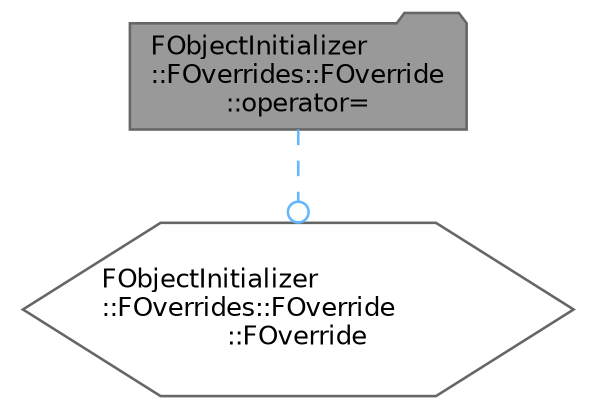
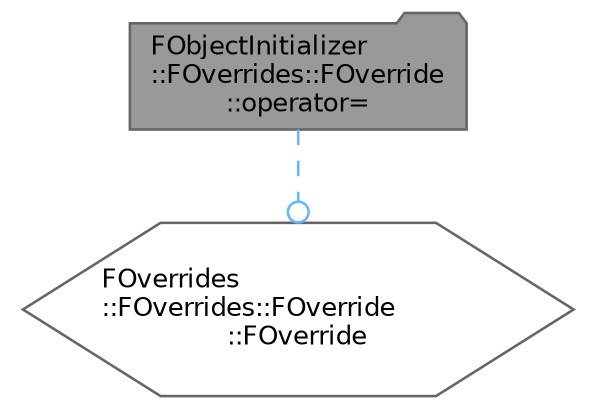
(298, 309) -> (298, 309)
